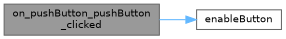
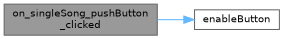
(82, 20) -> (81, 20)
